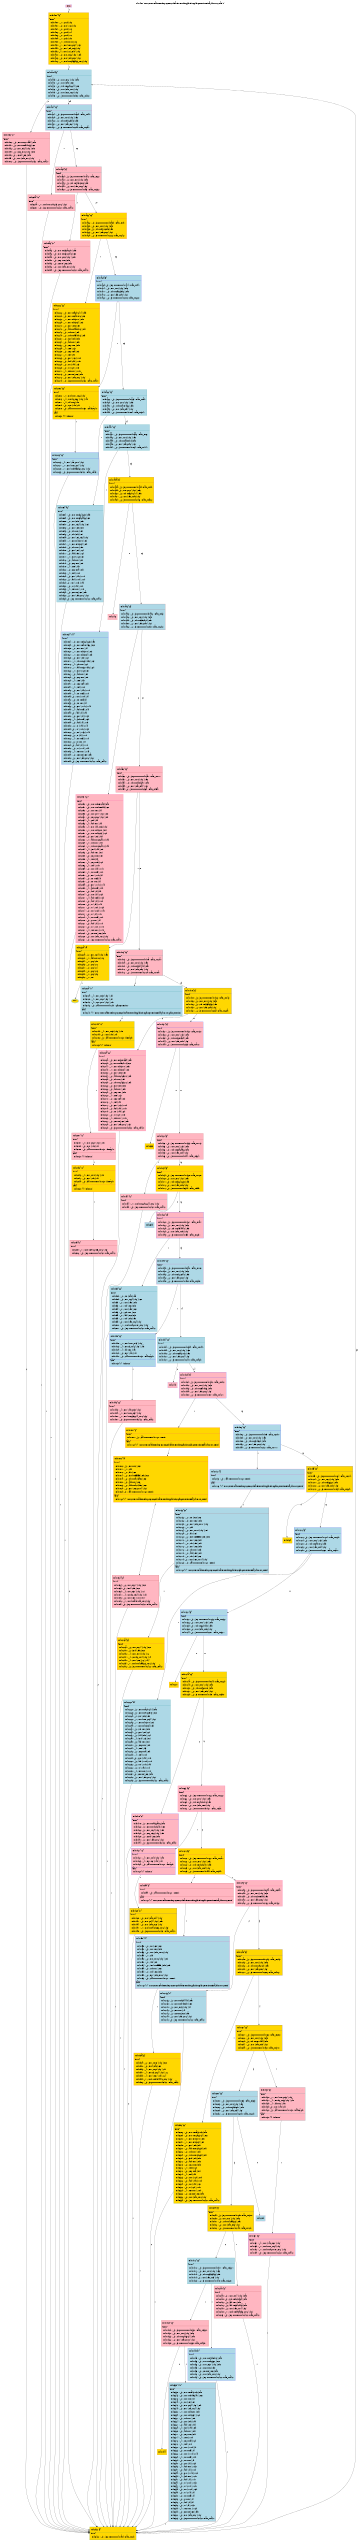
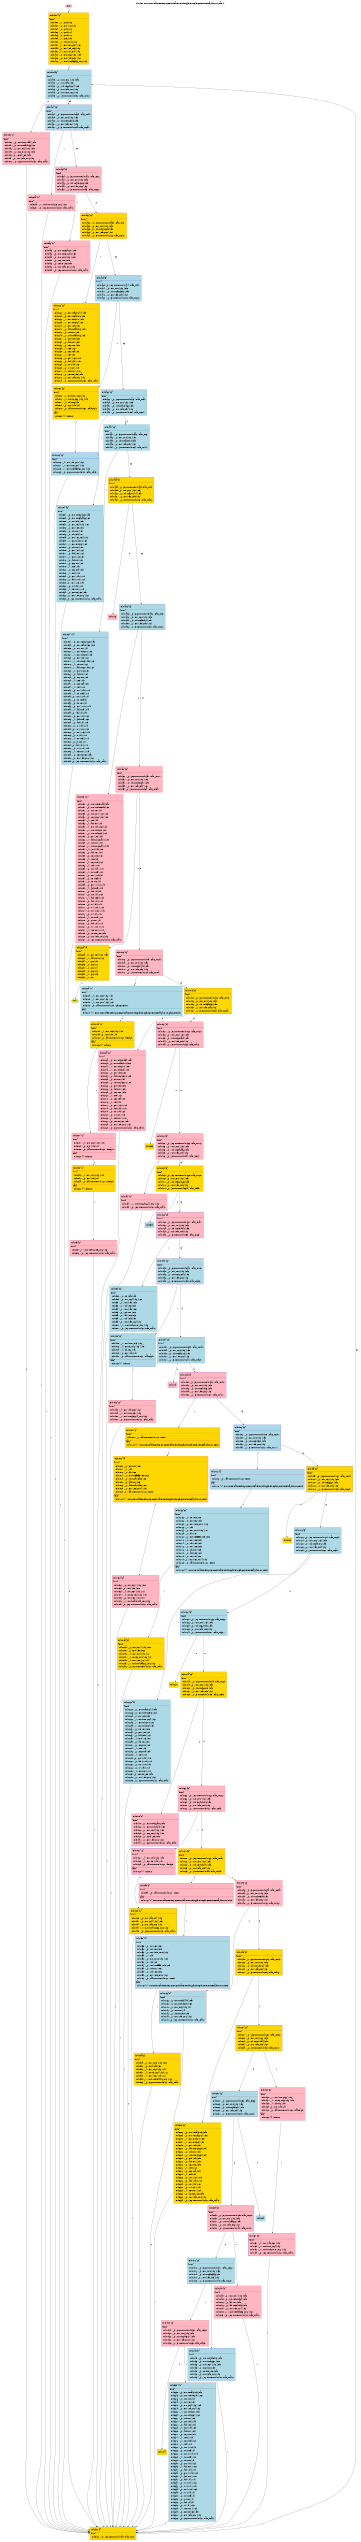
(231, 2218) -> (231, 2218)
